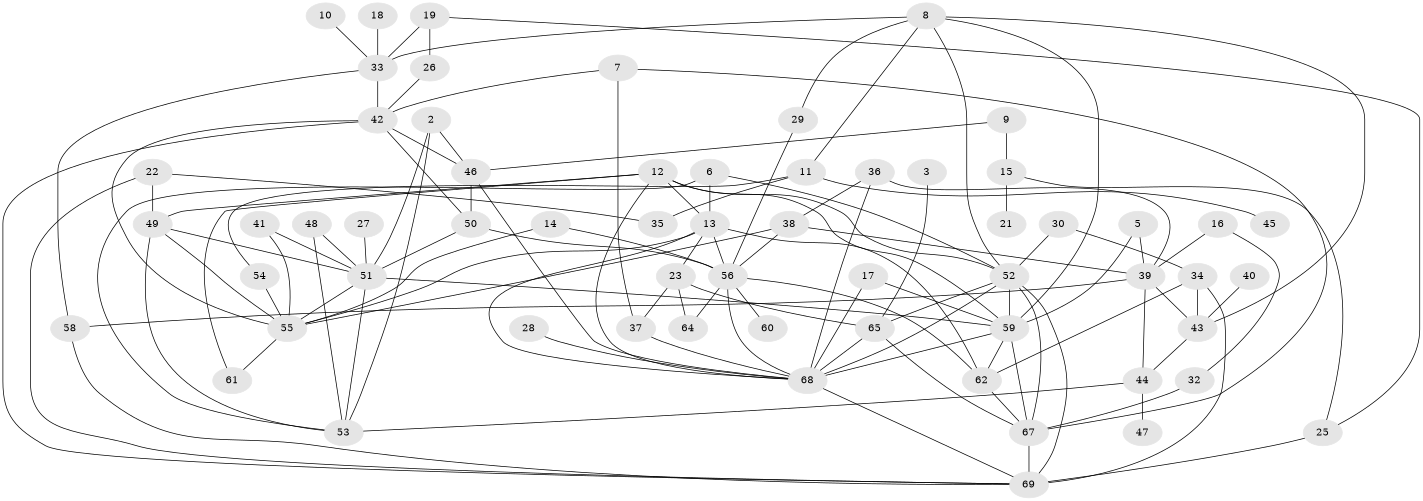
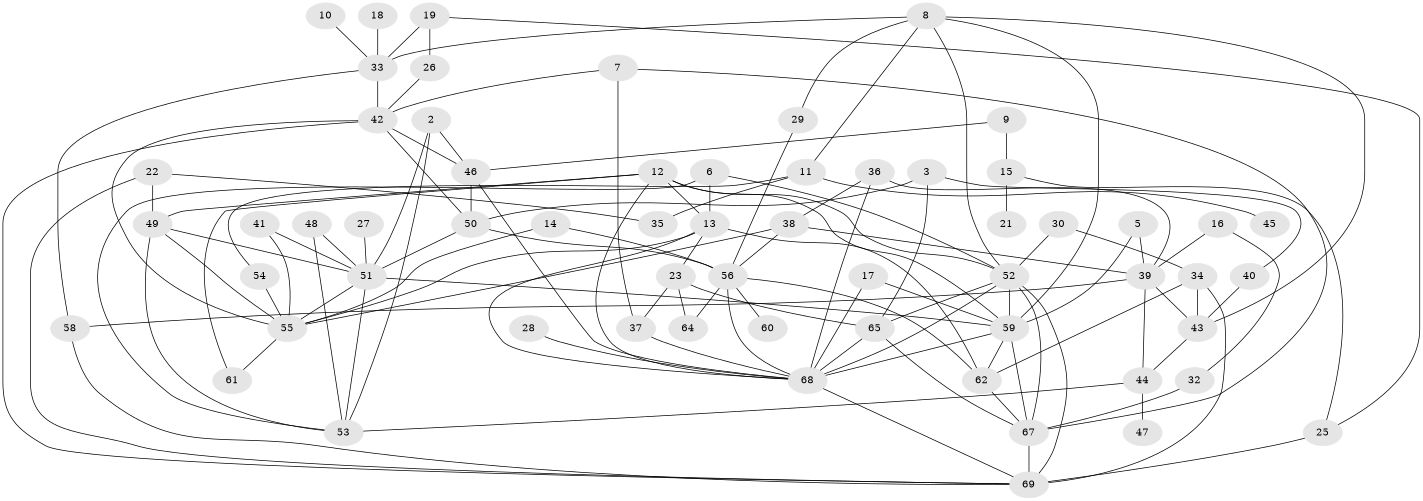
none -> (1168, 192)
none -> (723, 205)
(719, 250) -> none
